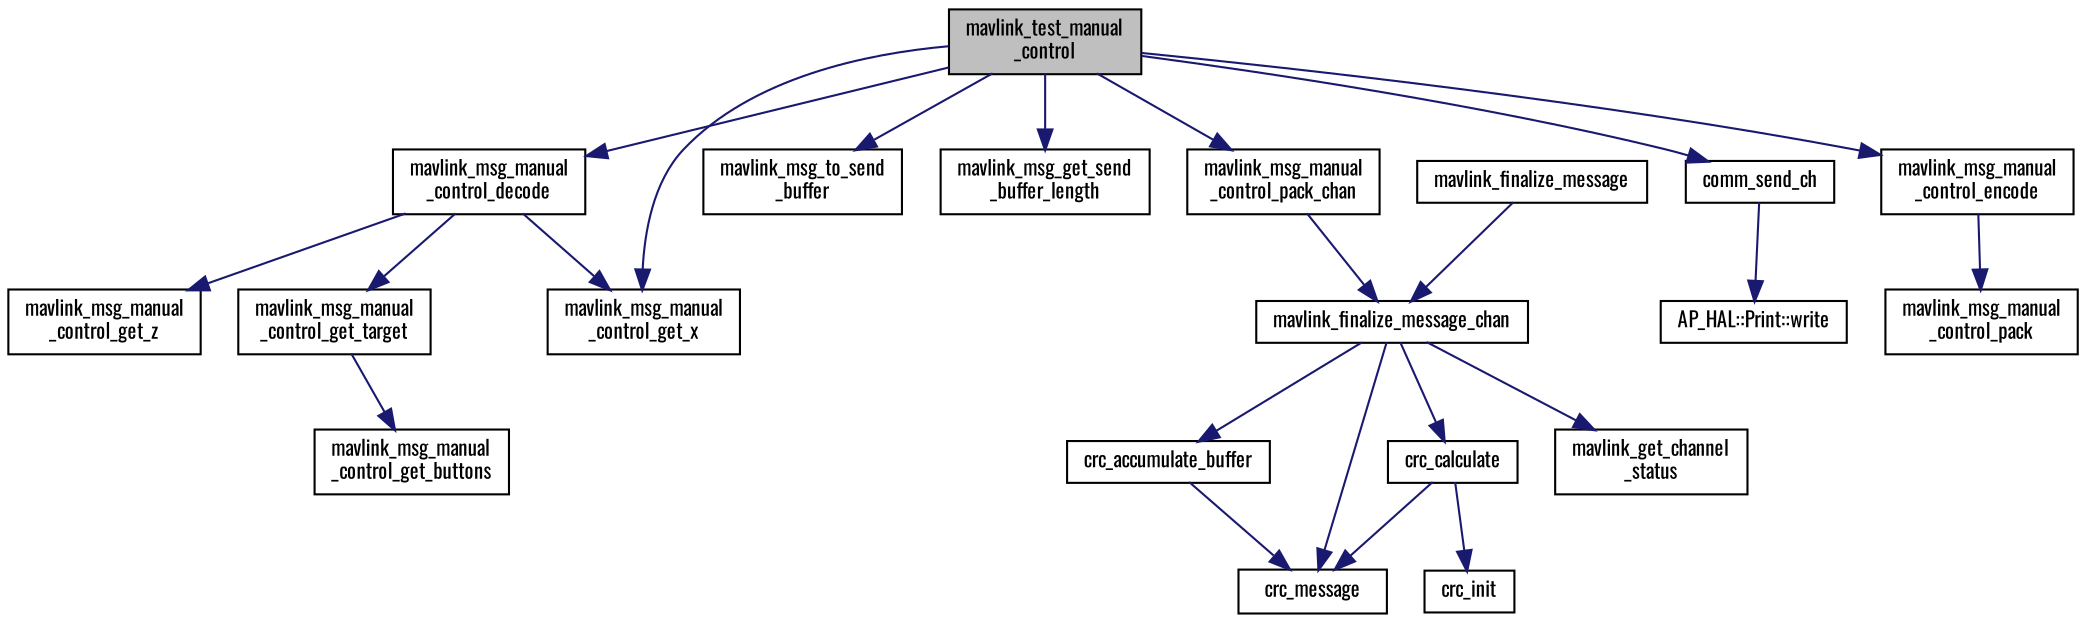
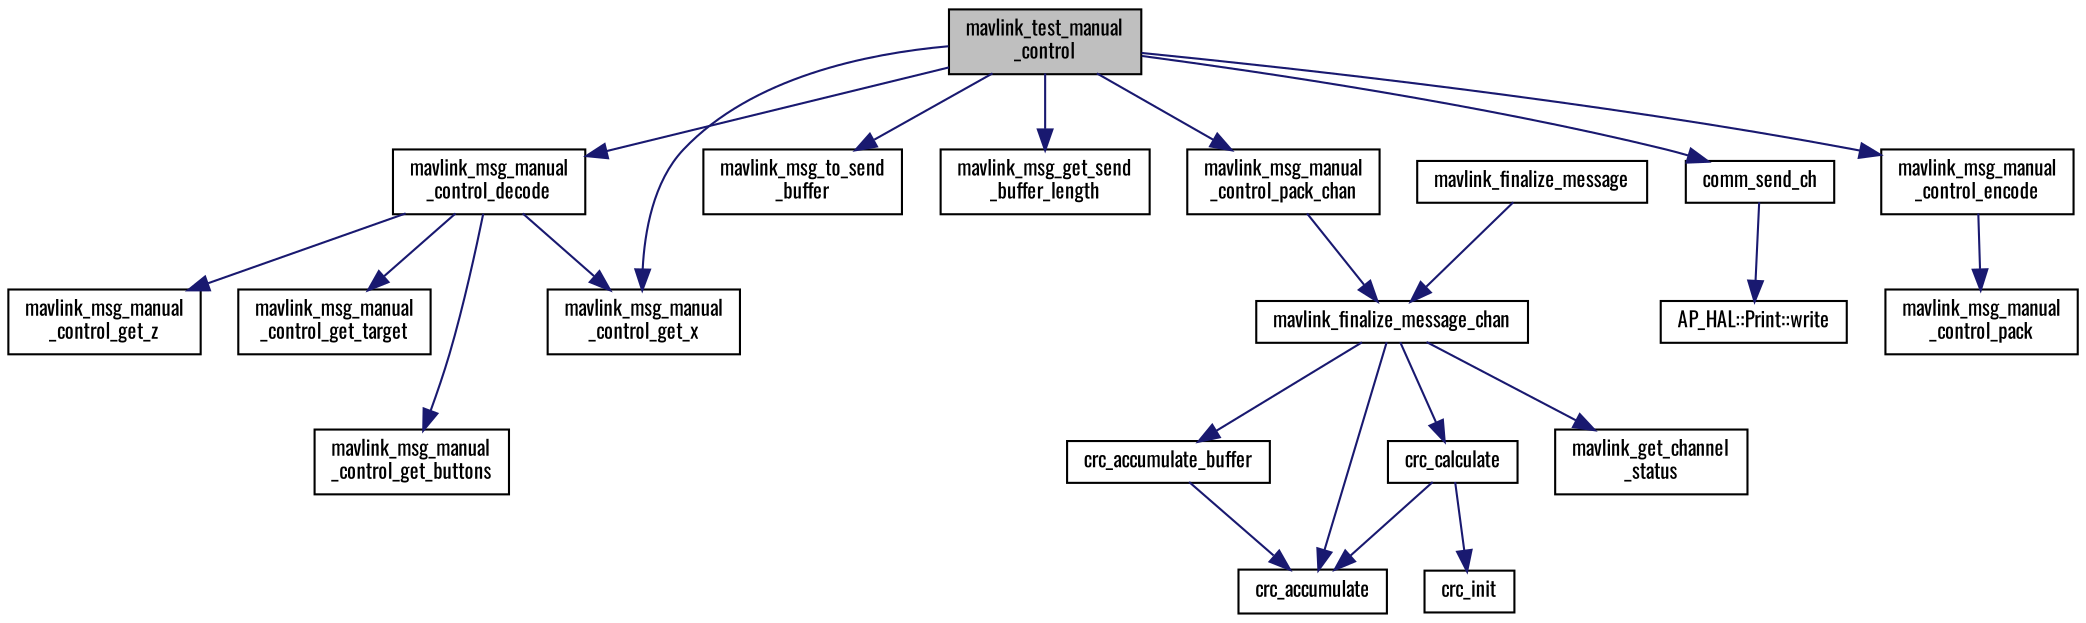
(368, 383) -> (461, 313)
(1313, 592) -> (1313, 592)
